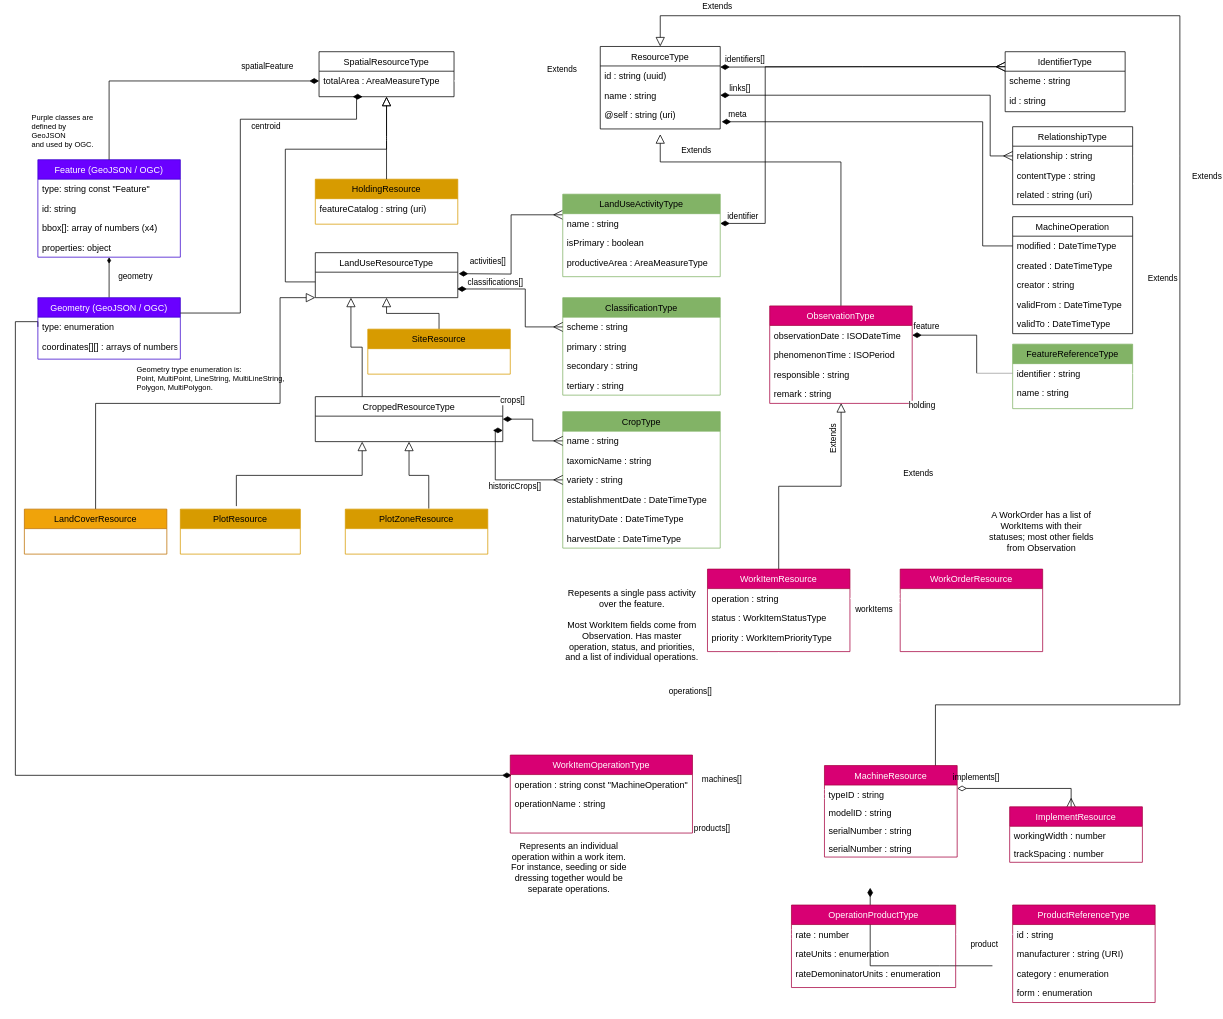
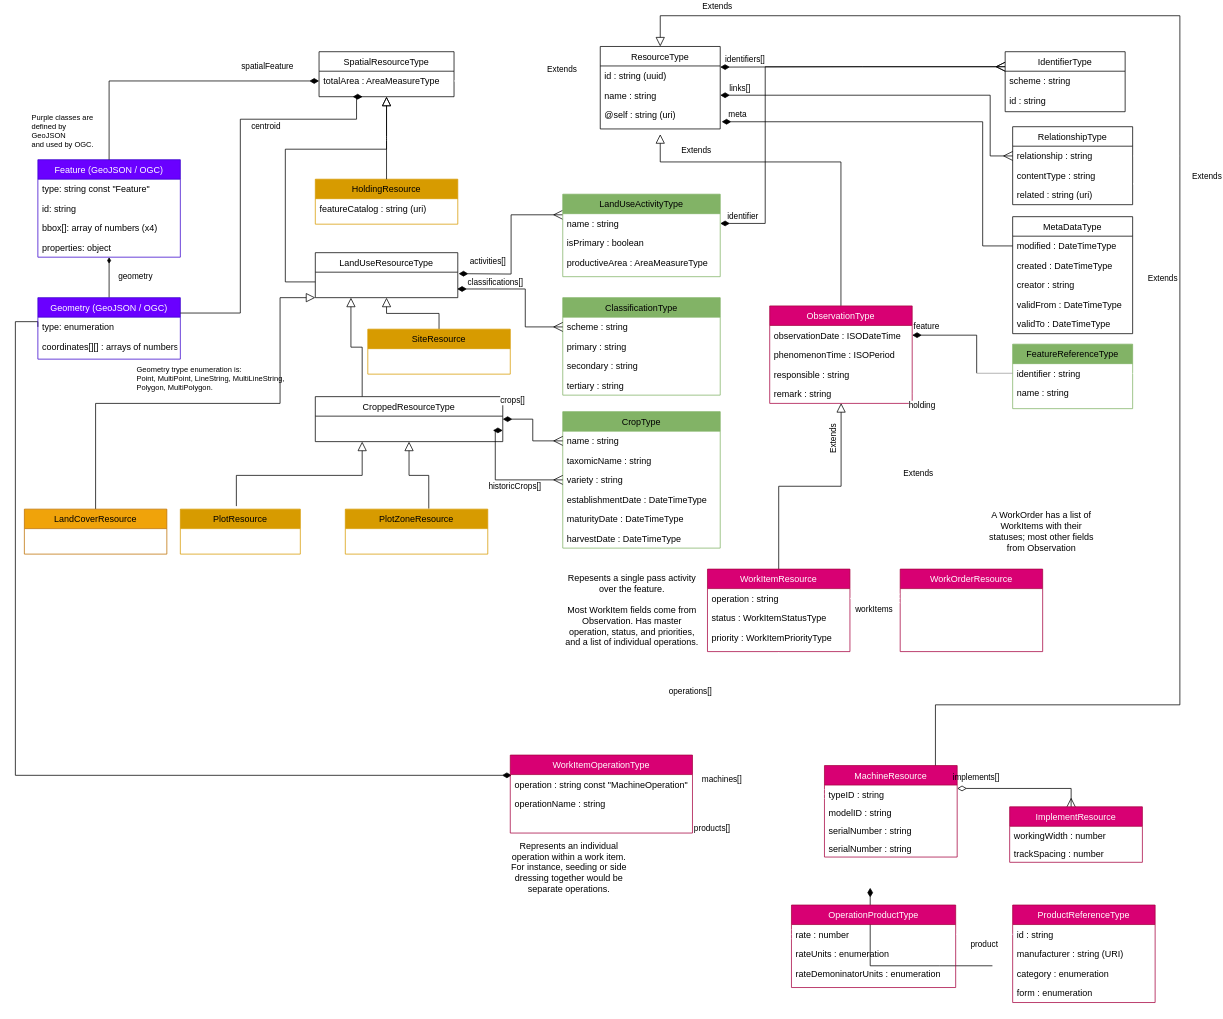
(1073, 227) -> (1073, 227)
(632, 625) -> (632, 610)
